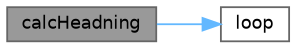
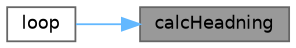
(180, 24) -> (99, 24)
